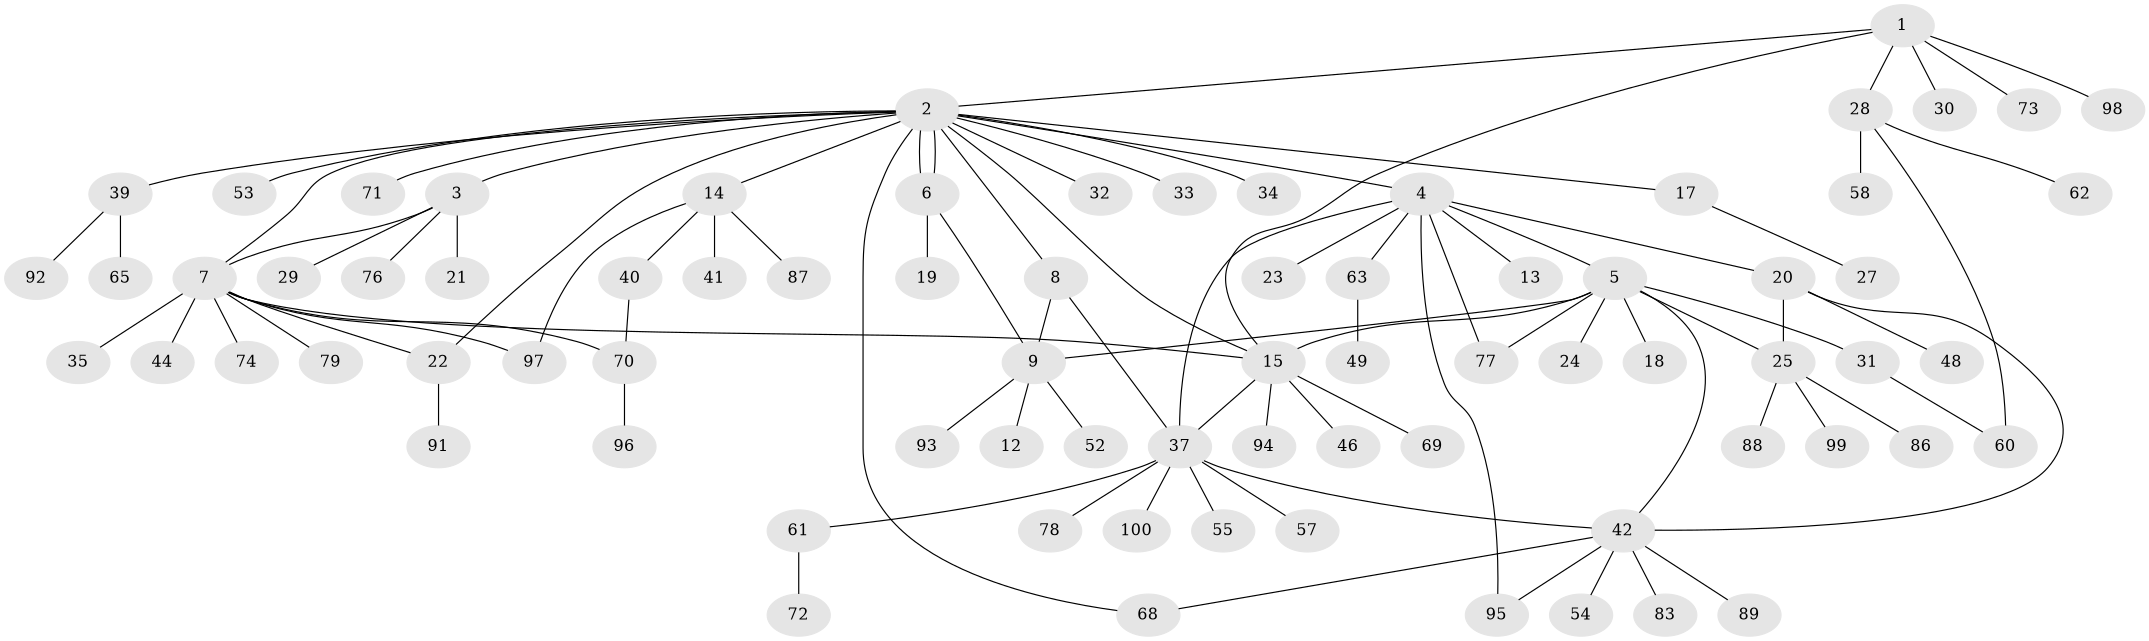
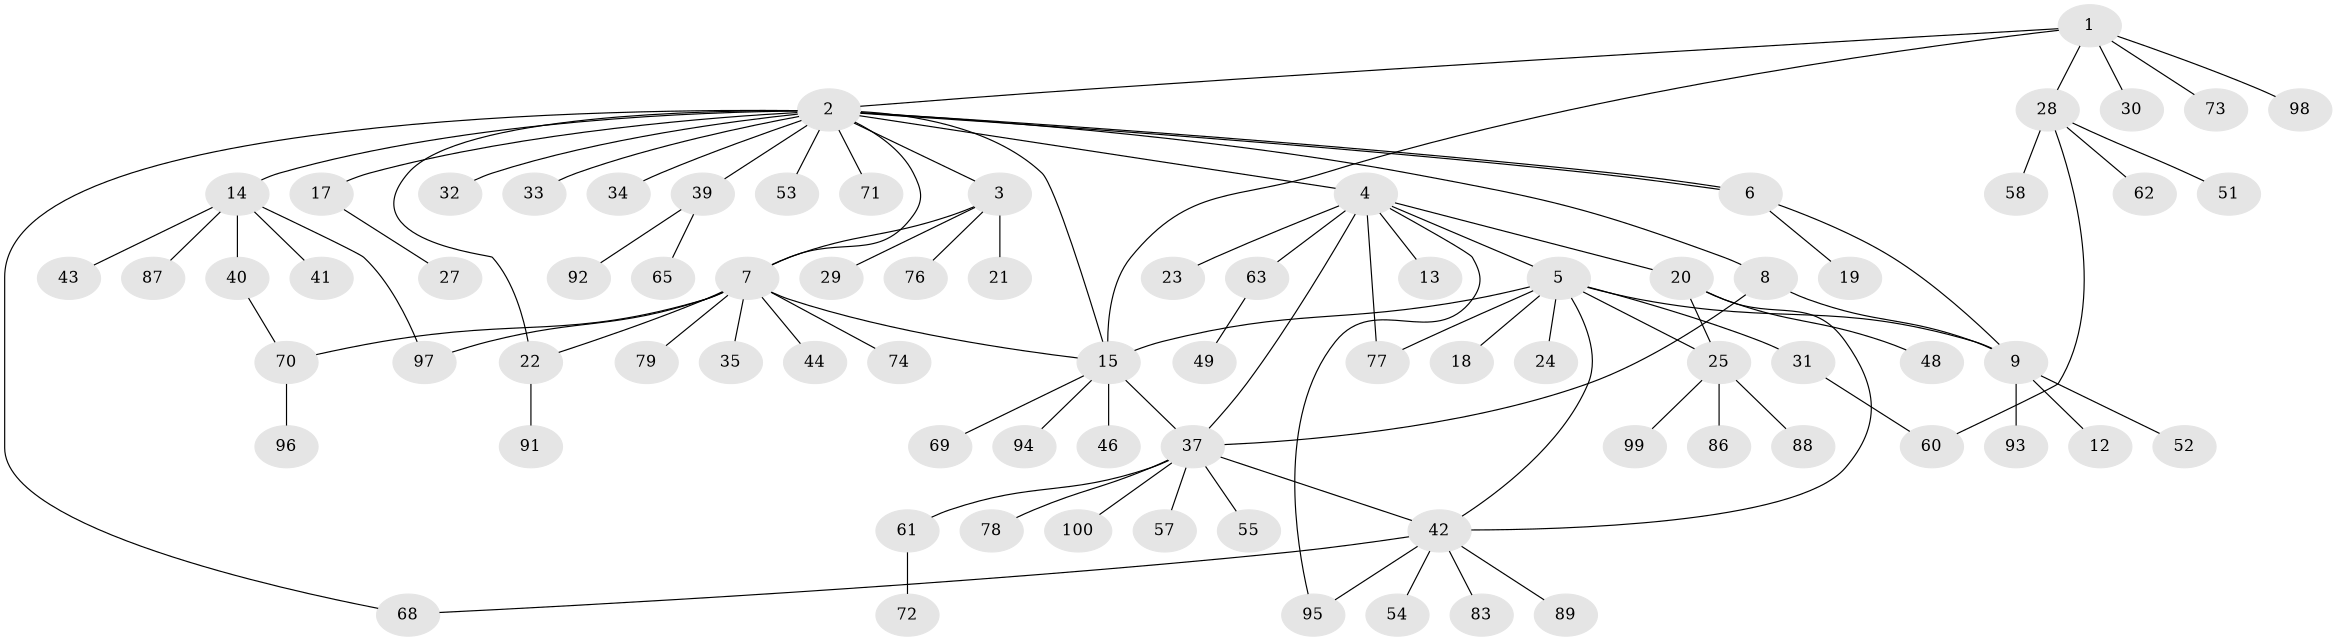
none -> (2229, 194)
none -> (69, 278)
